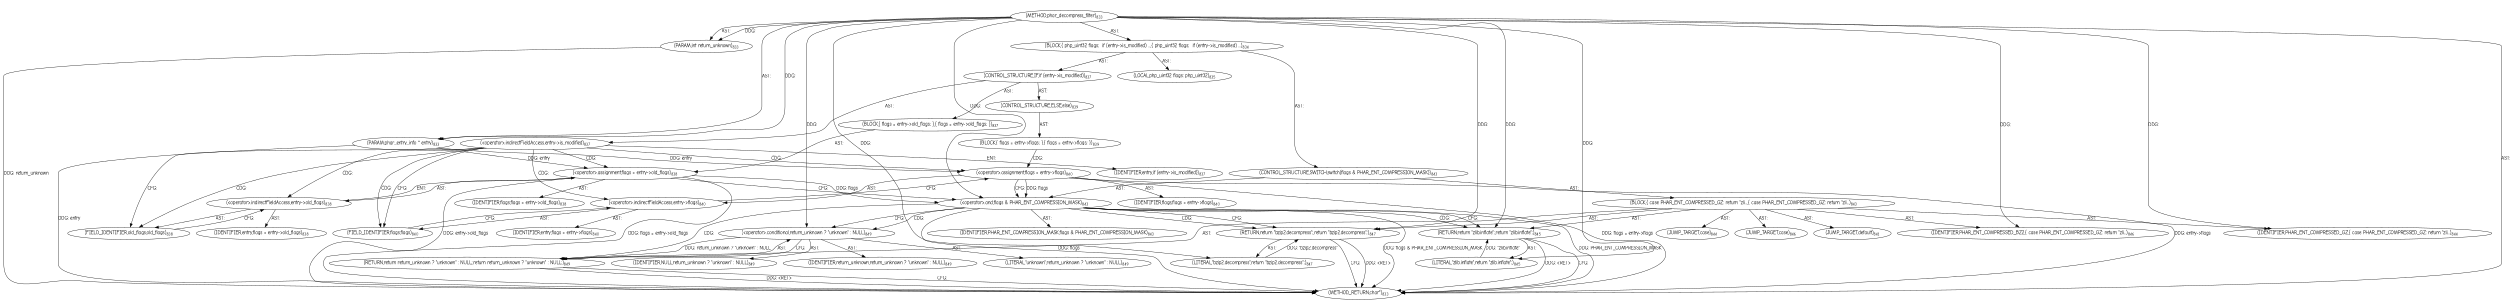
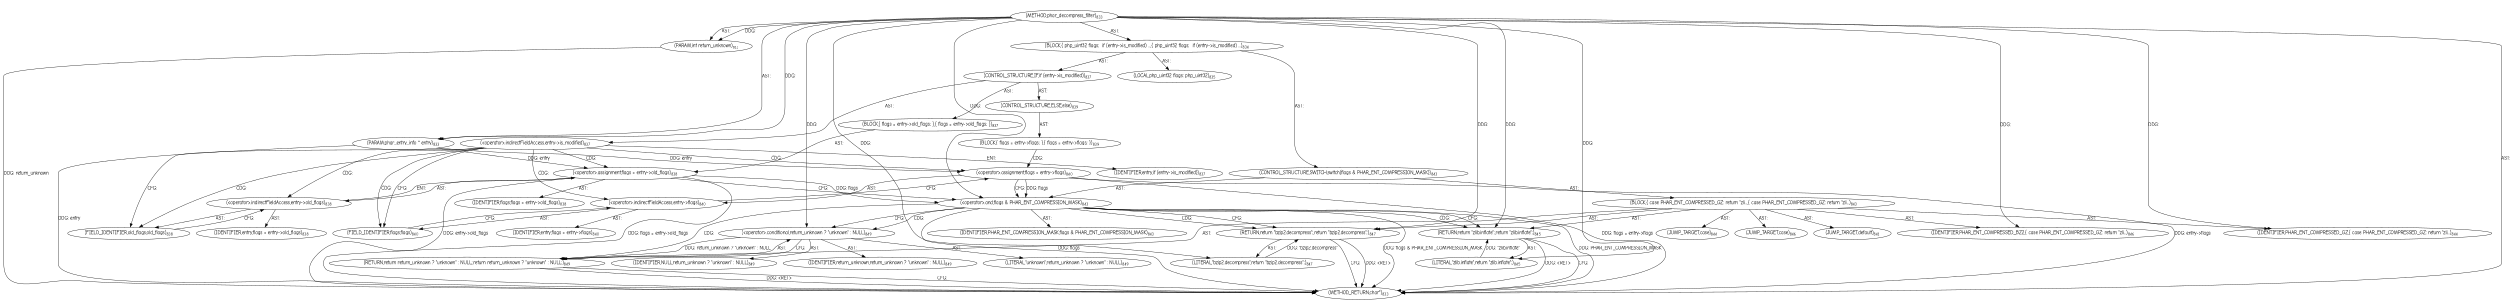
(736, 46) -> (736, 46)
(1177, 203) -> none
